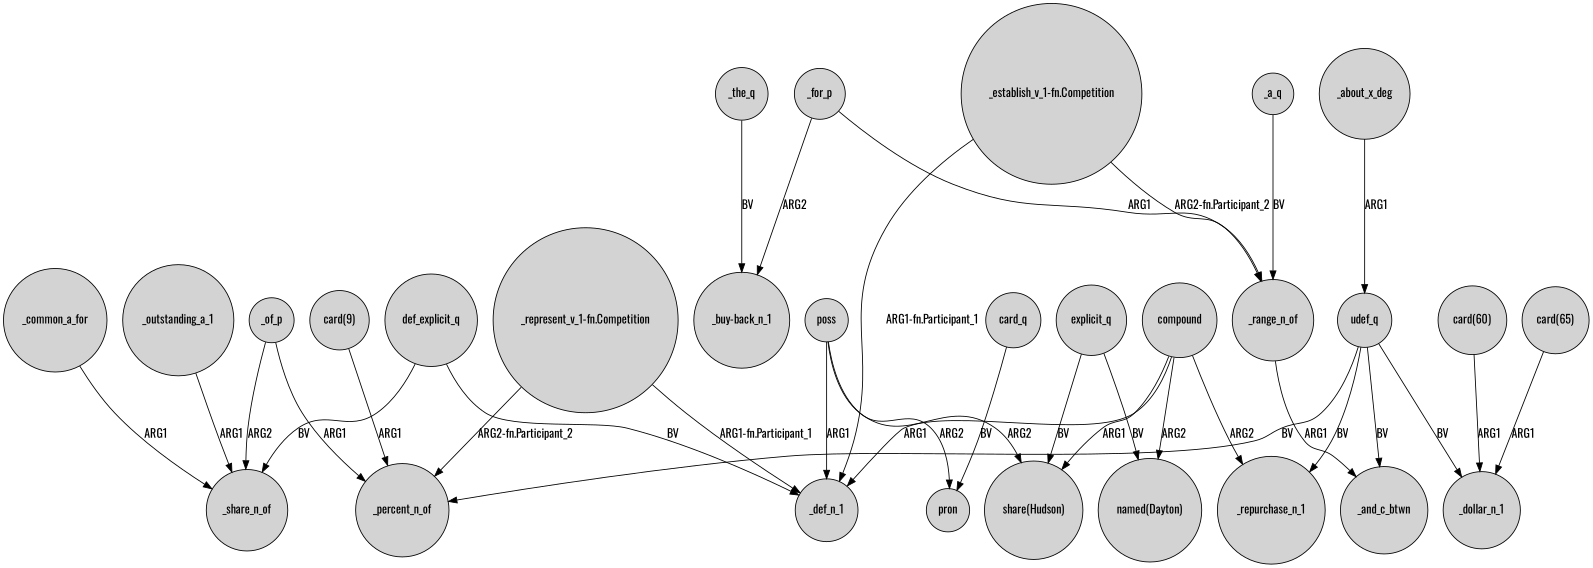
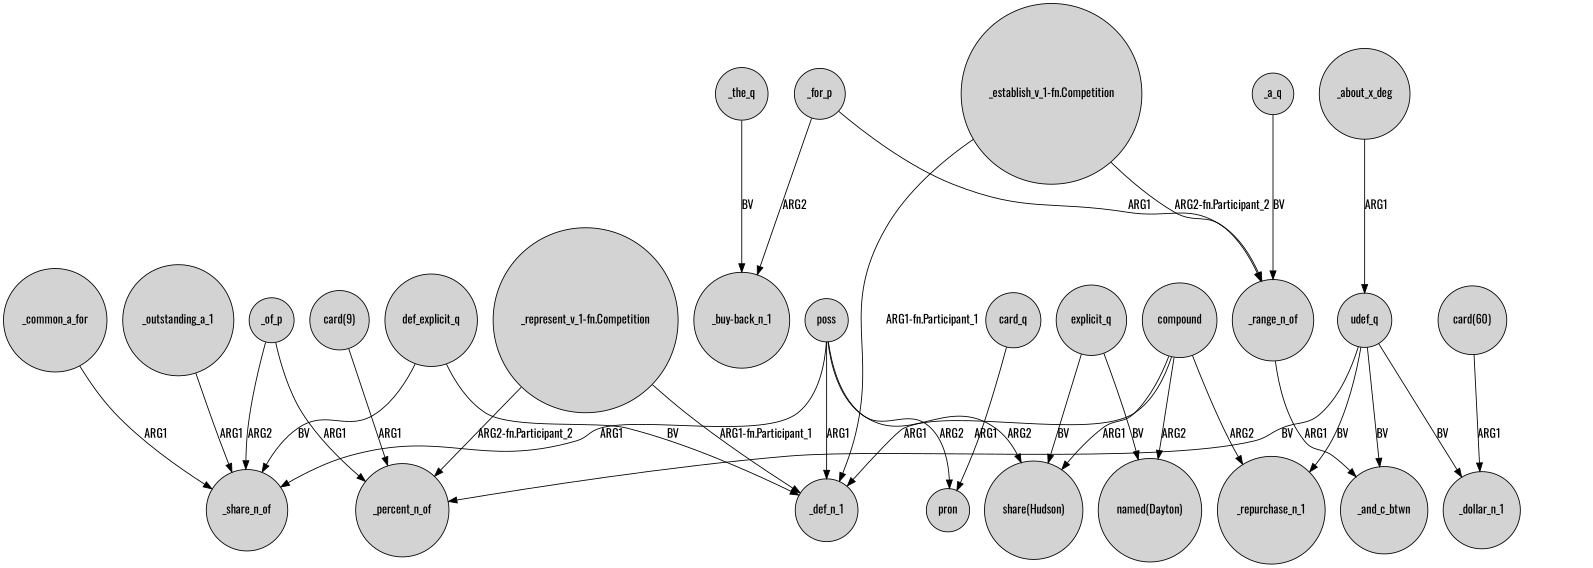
(1556, 320) -> none
(986, 435) -> (986, 435)
none -> (581, 439)
